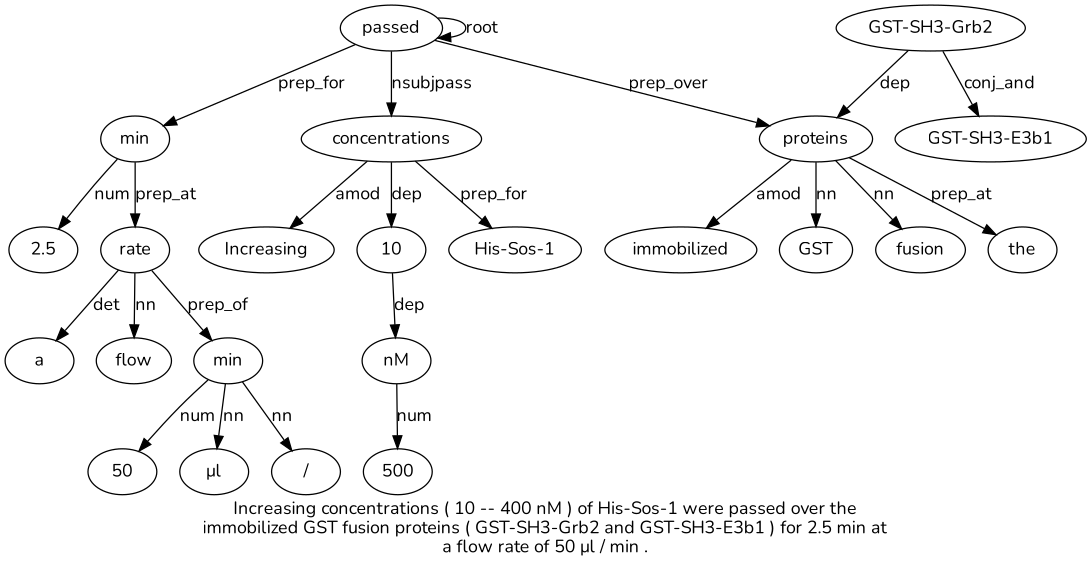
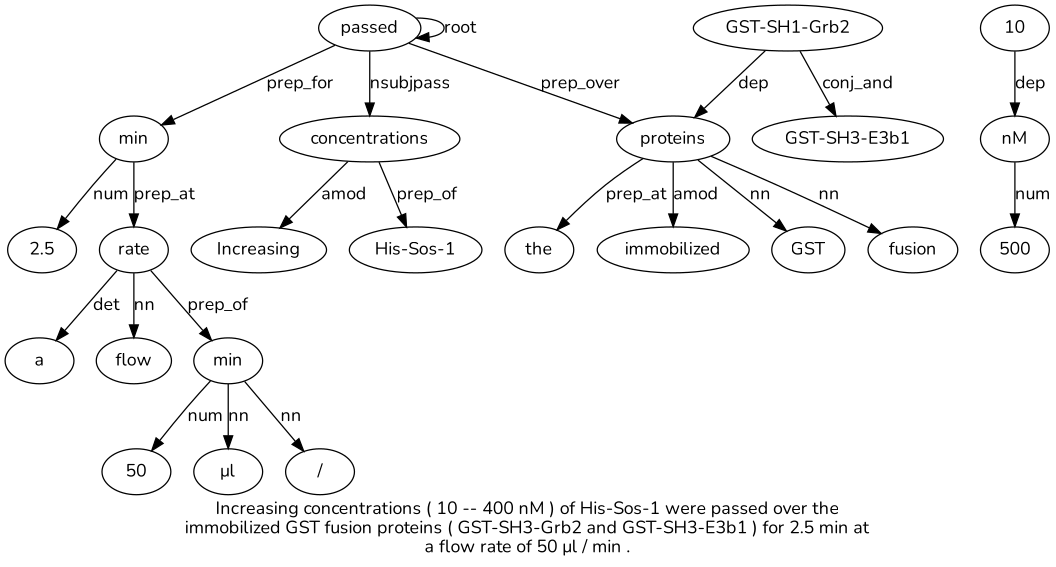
(931, 28) -> (788, 28)
(391, 188) -> none
(494, 194) -> (427, 194)
